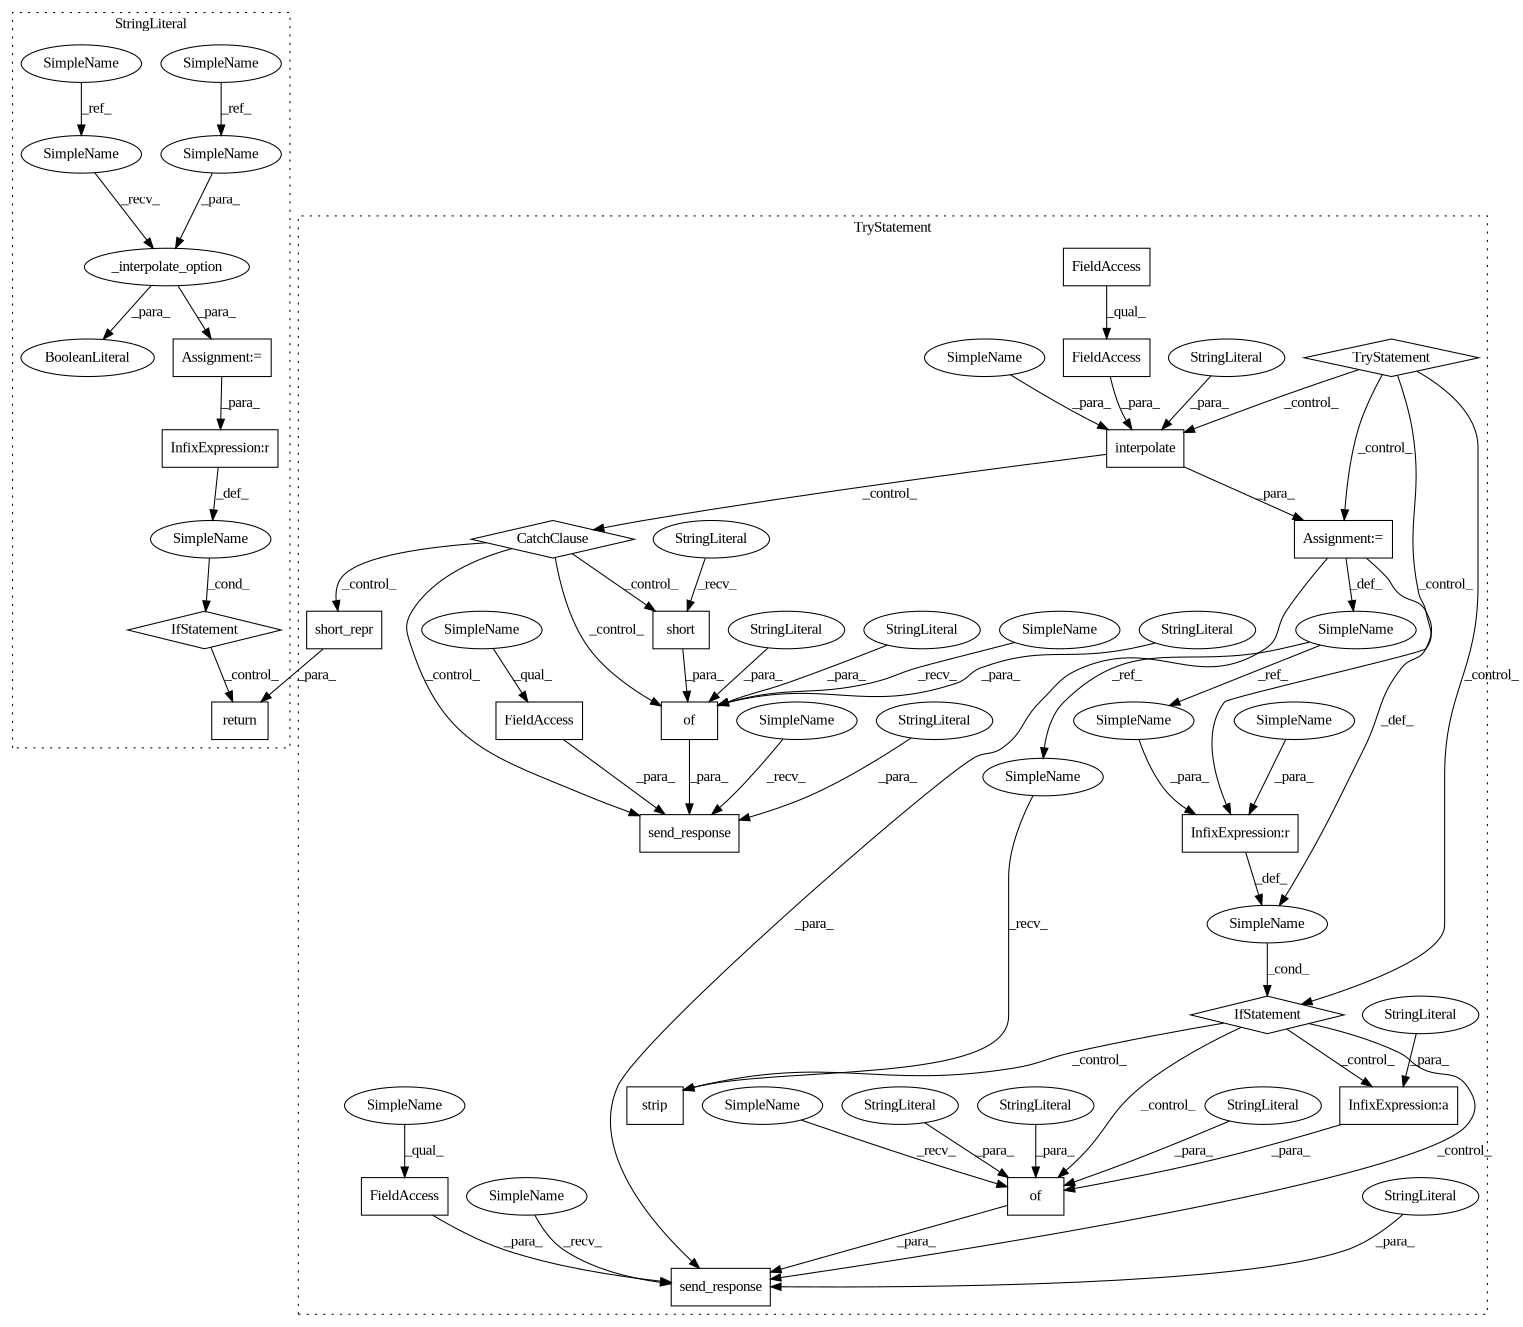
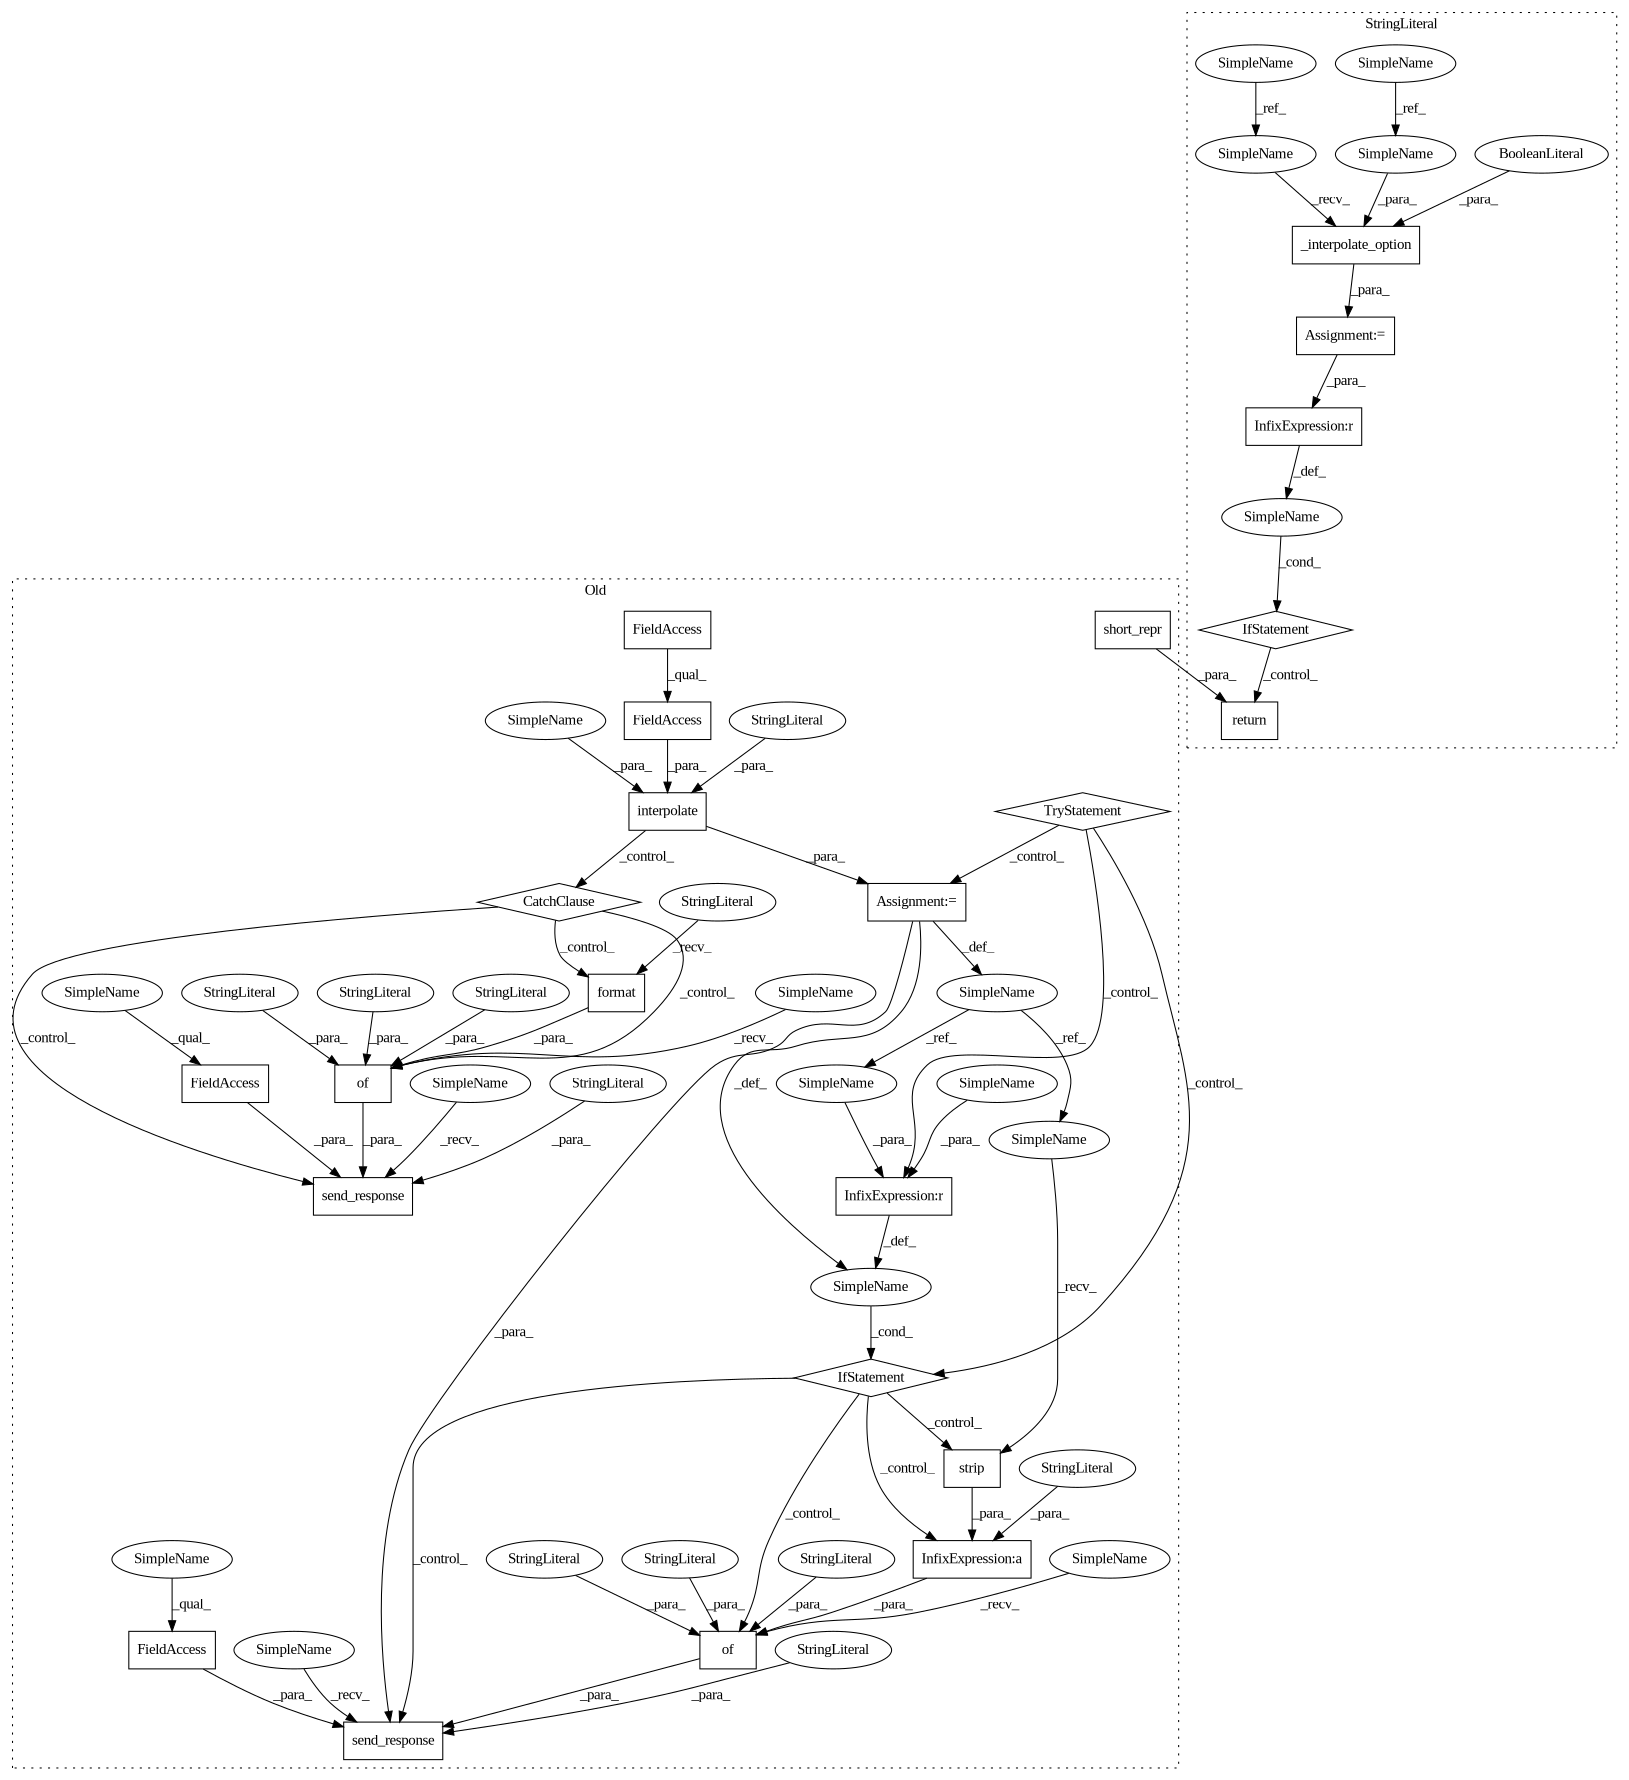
(893, 228) -> (596, 591)
(167, 267) -> (1356, 245)
(131, 308) -> (1456, 196)
(1276, 398) -> none
(399, 553) -> none
(681, 630) -> (616, 993)
none -> (972, 1509)
